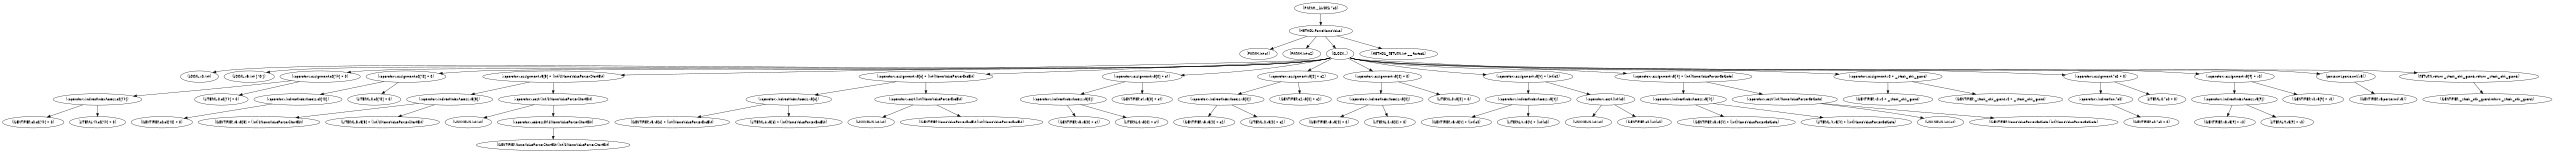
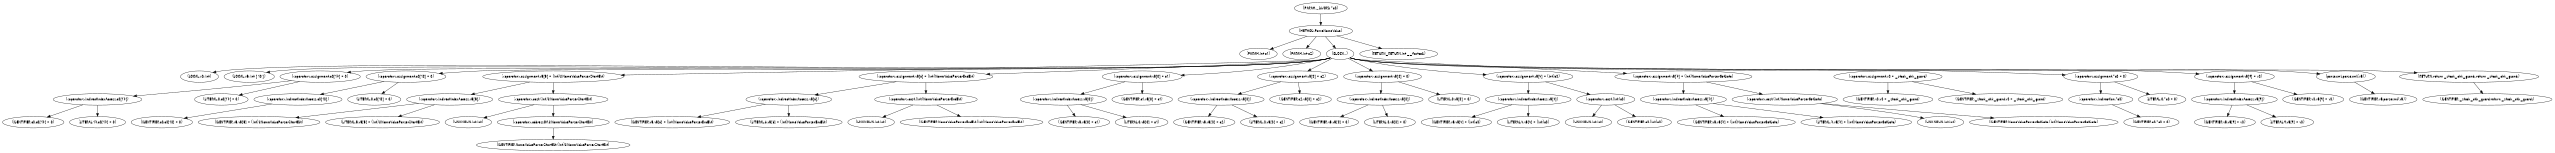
(1399, 54) -> (1399, 54)
(1593, 70) -> none
